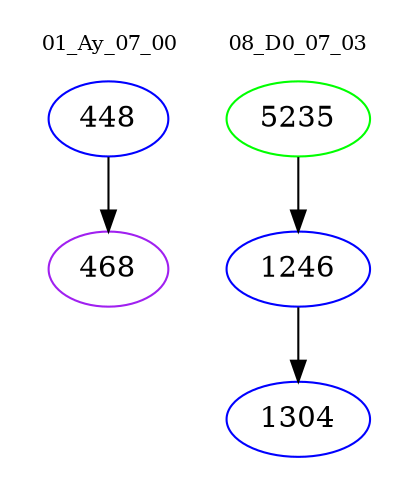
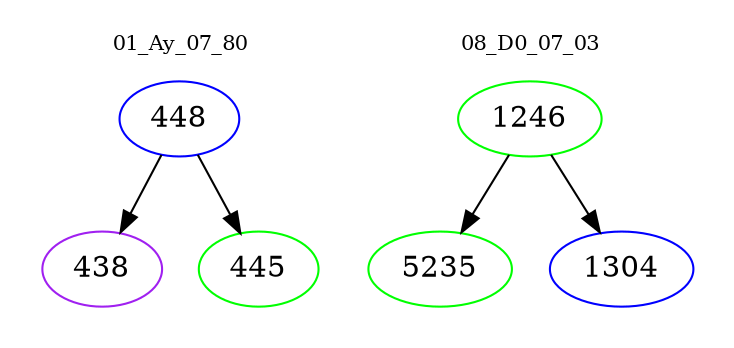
(110, 45) -> (180, 45)
(298, 184) -> (491, 185)
(108, 269) -> (102, 269)
none -> (259, 269)
(298, 269) -> (530, 119)
